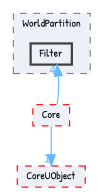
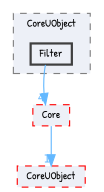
(52, 24) -> (52, 24)
(59, 90) -> (44, 81)
